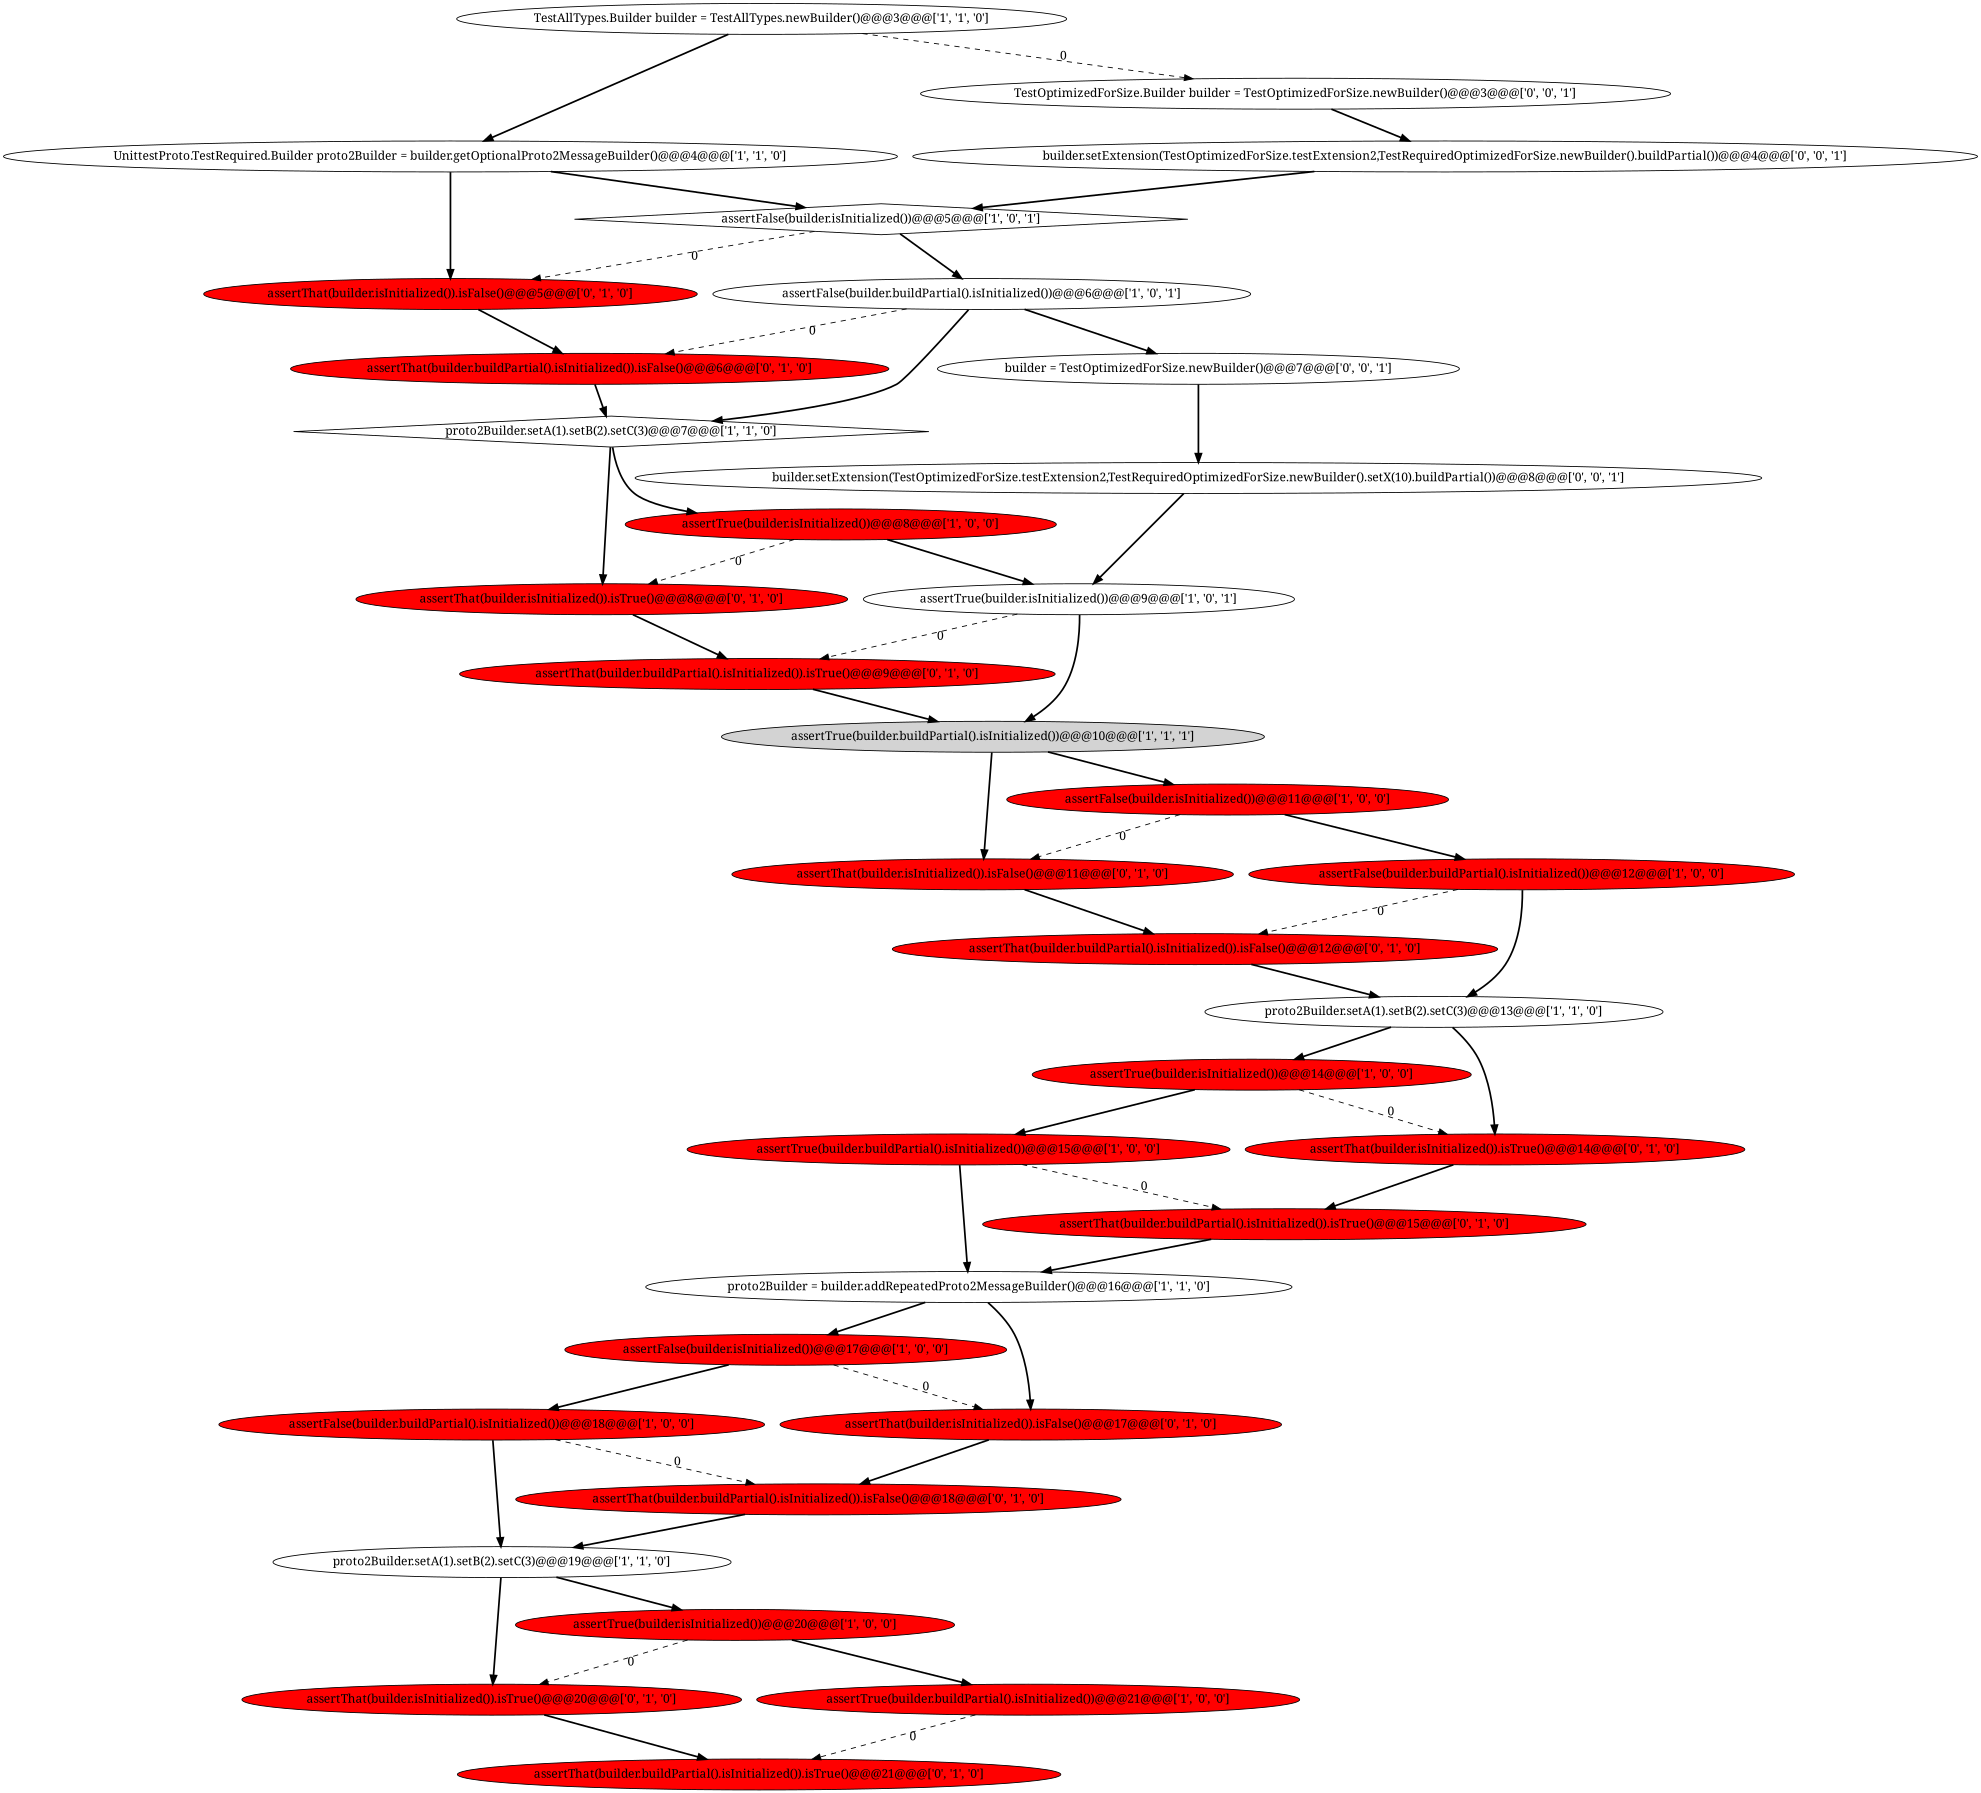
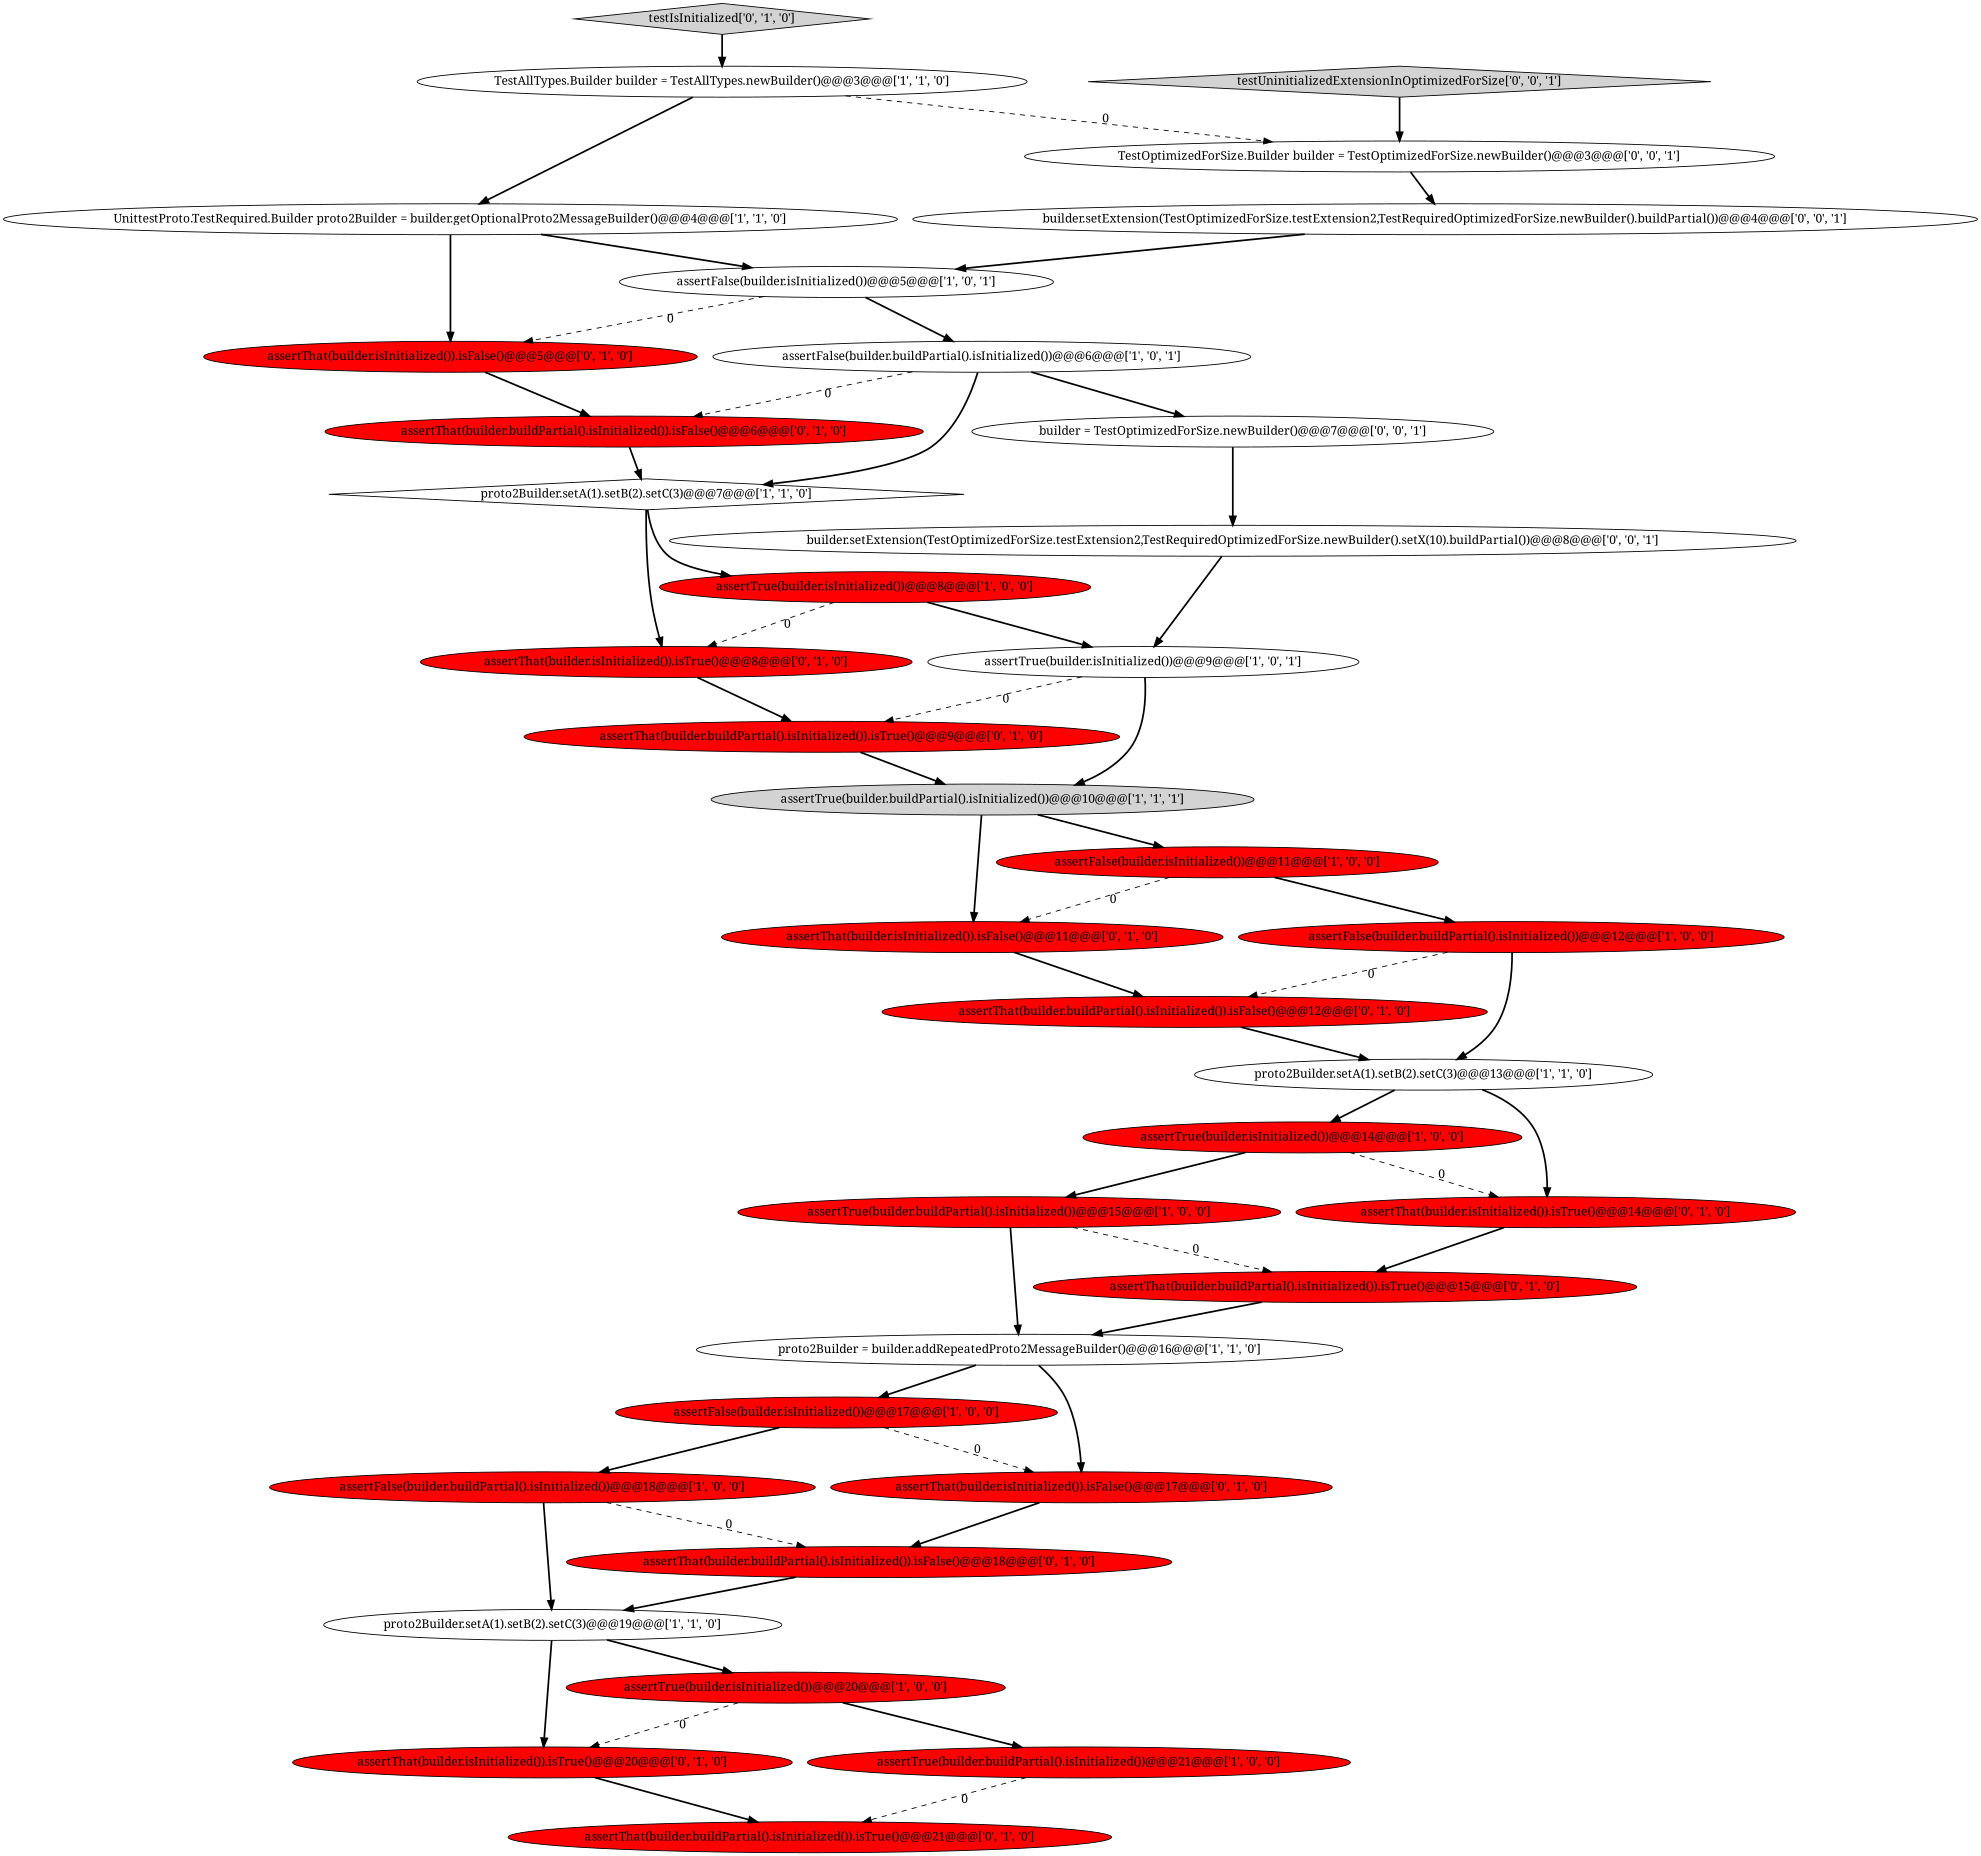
none -> (722, 19)
none -> (1400, 82)
(881, 219) -> (836, 282)
